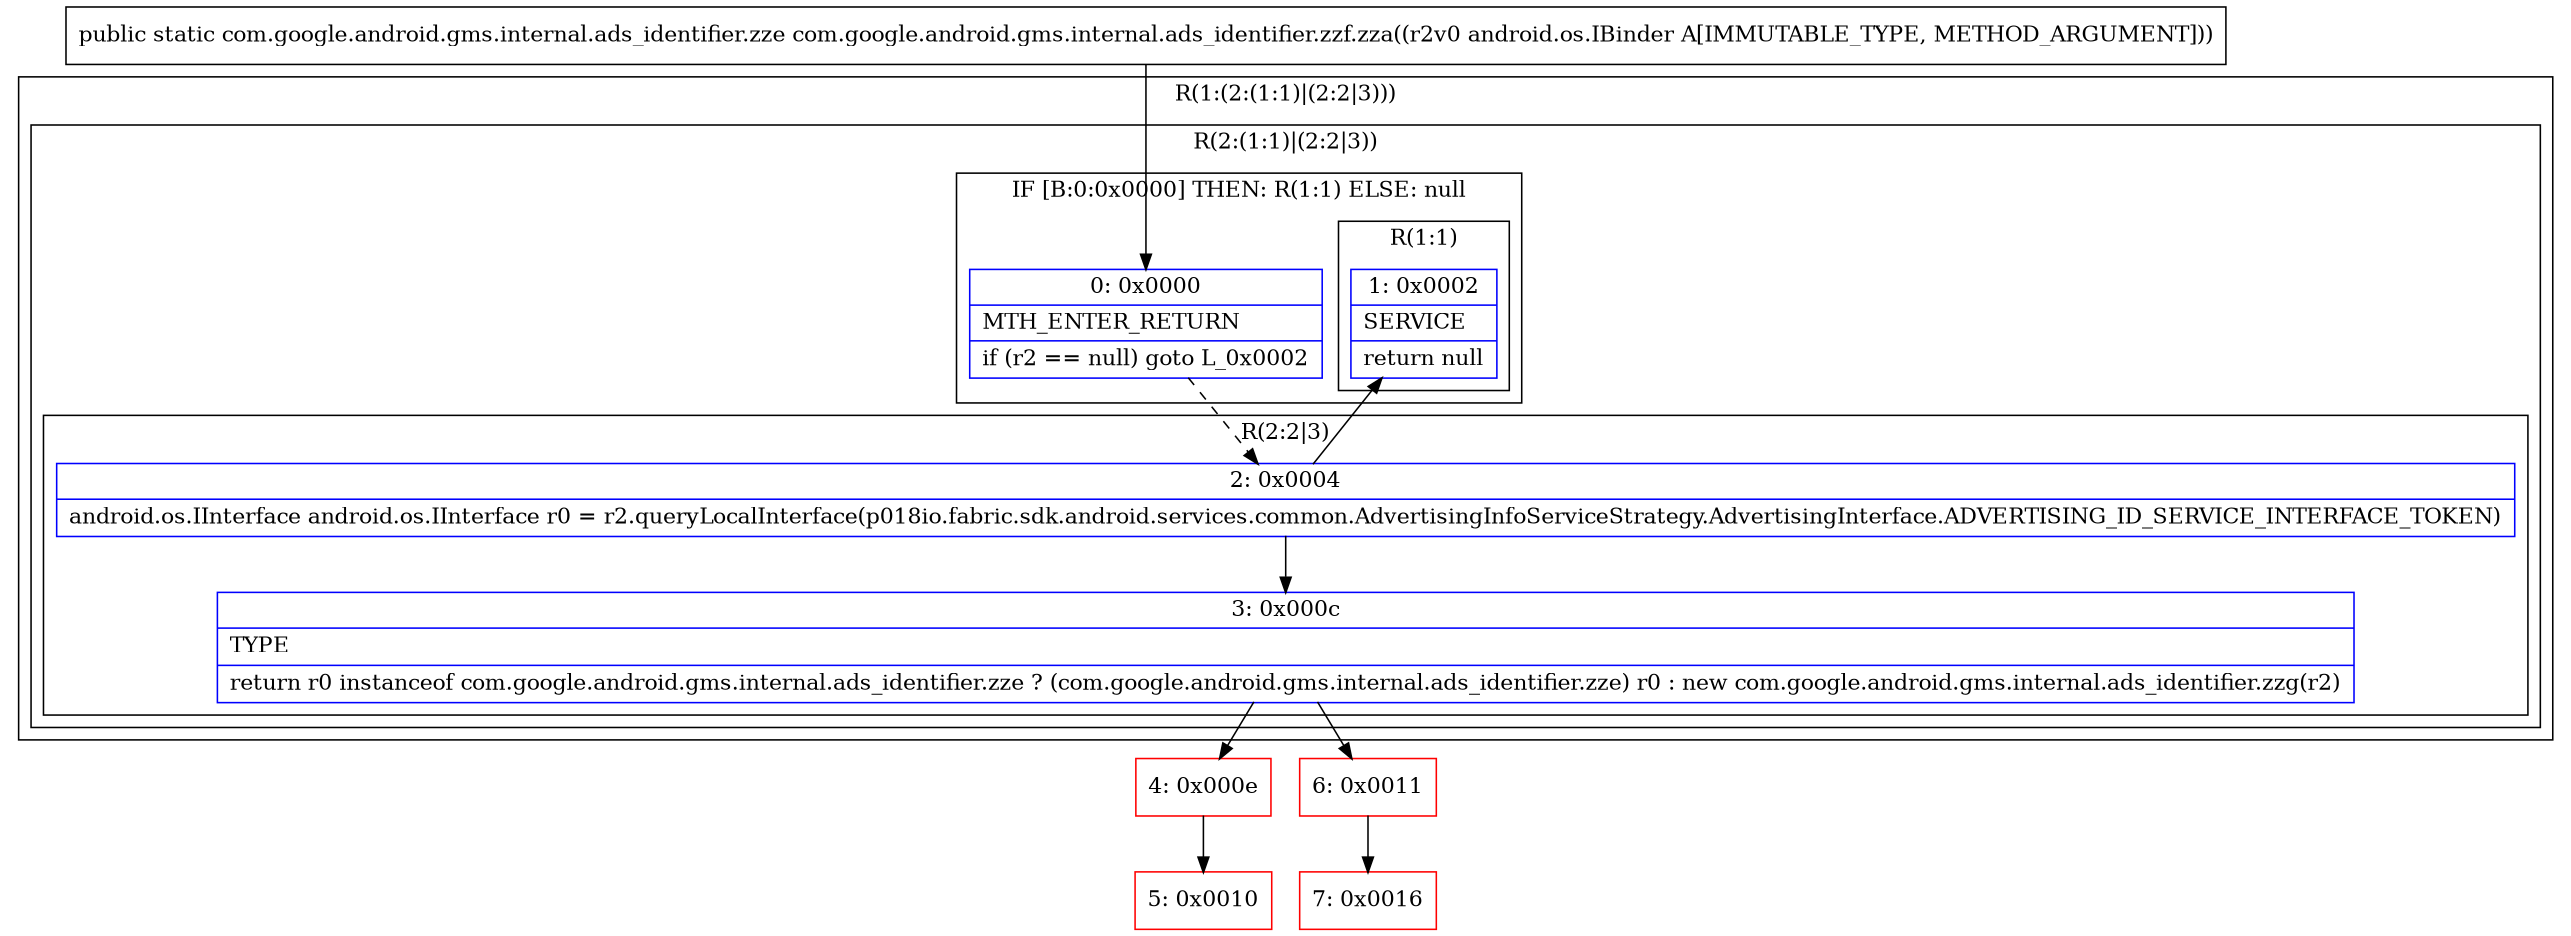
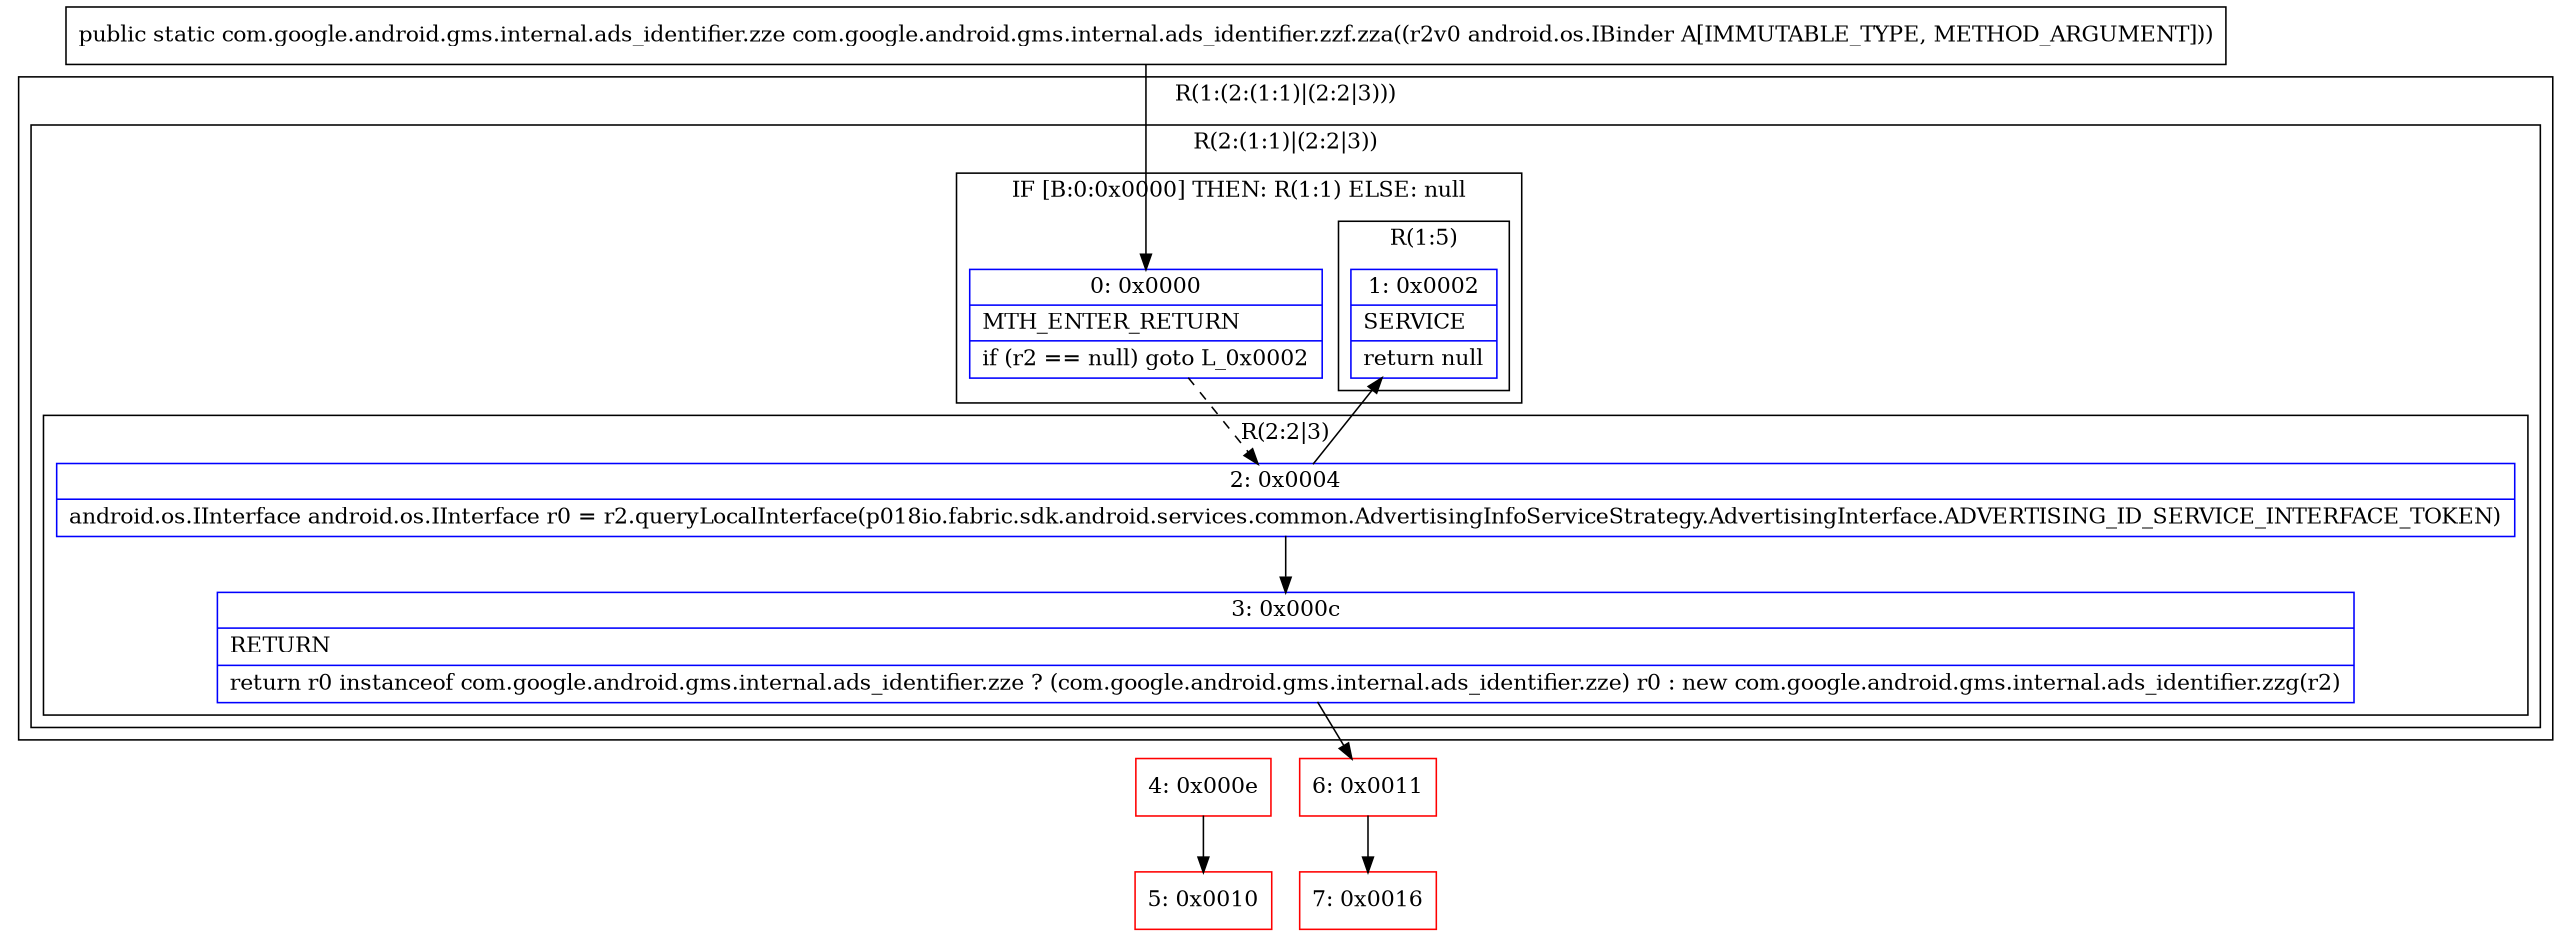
(1424, 239) -> (1424, 239)
(260, 646) -> (280, 646)
(1241, 724) -> none
